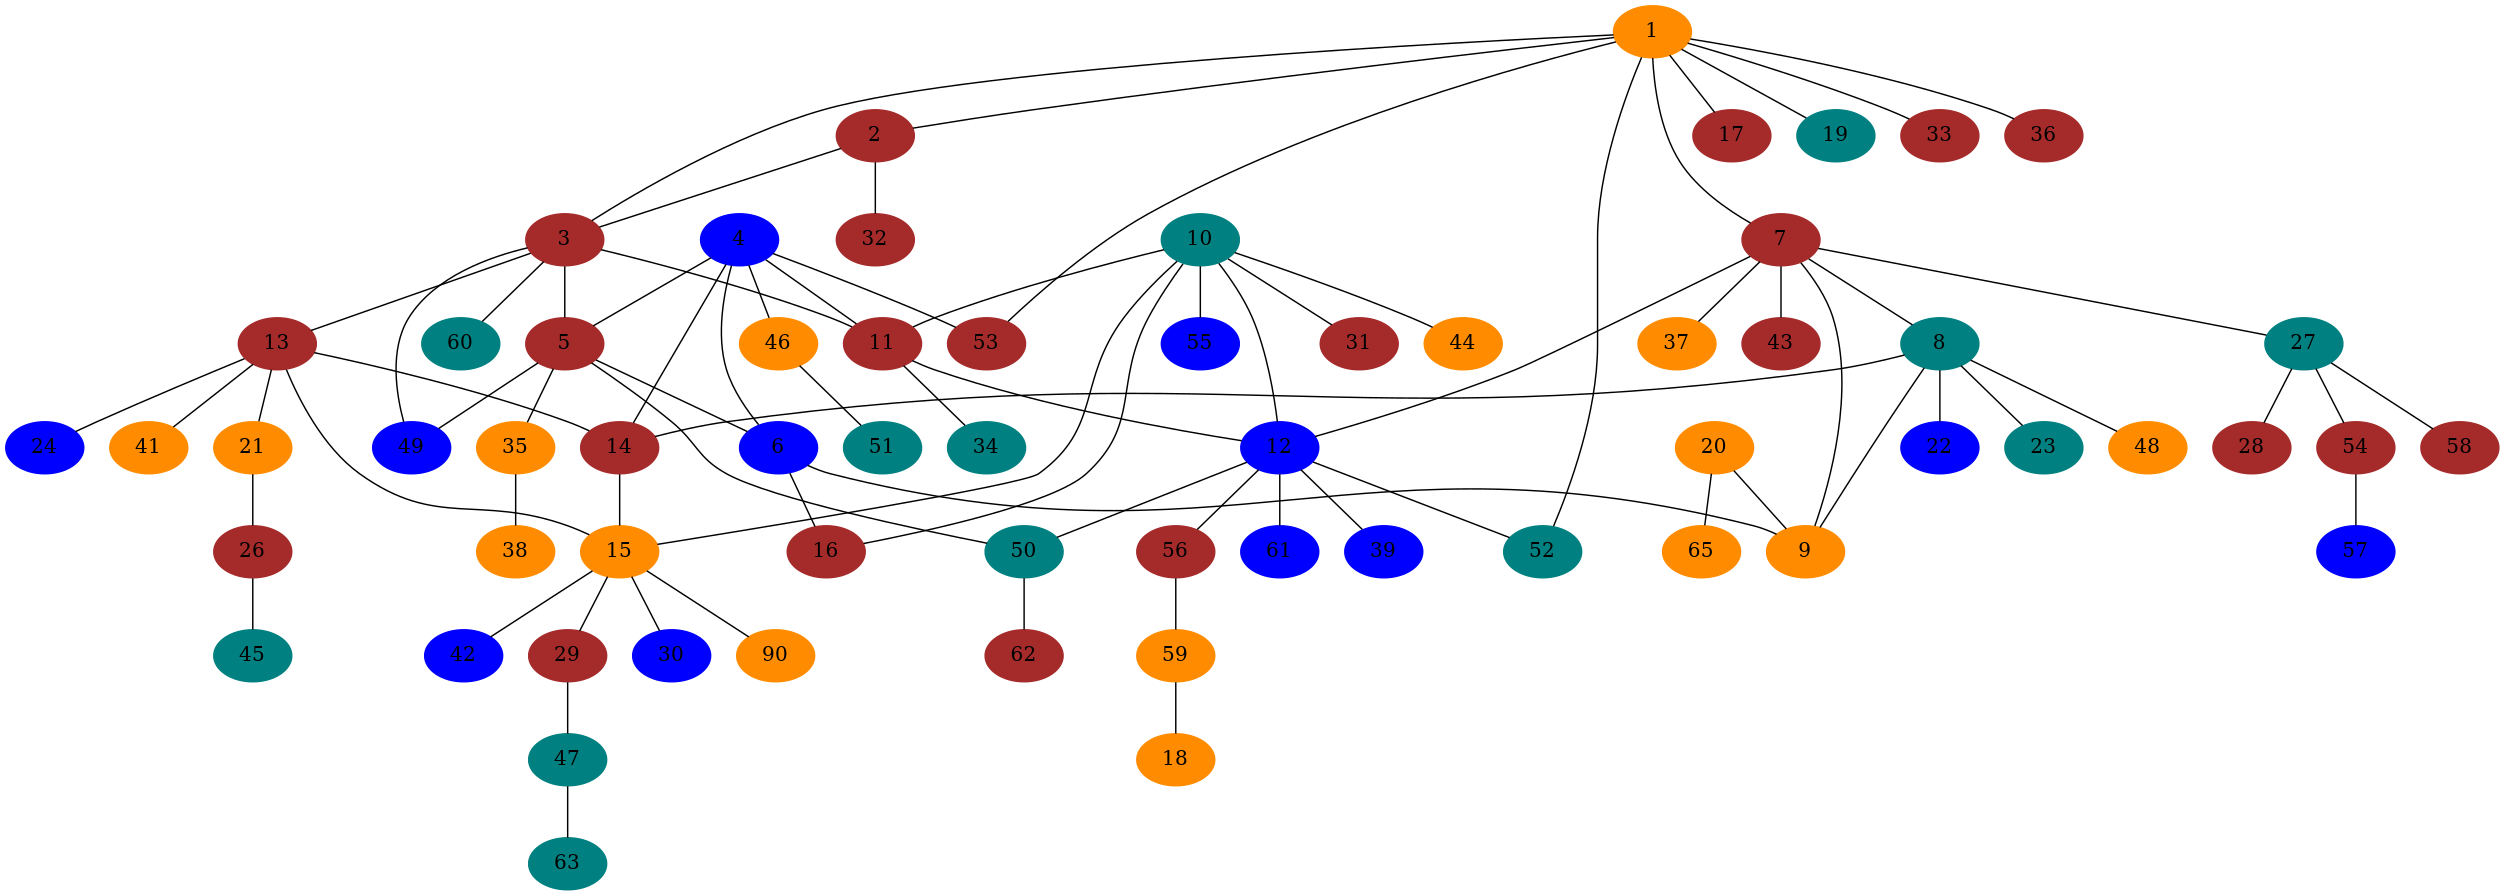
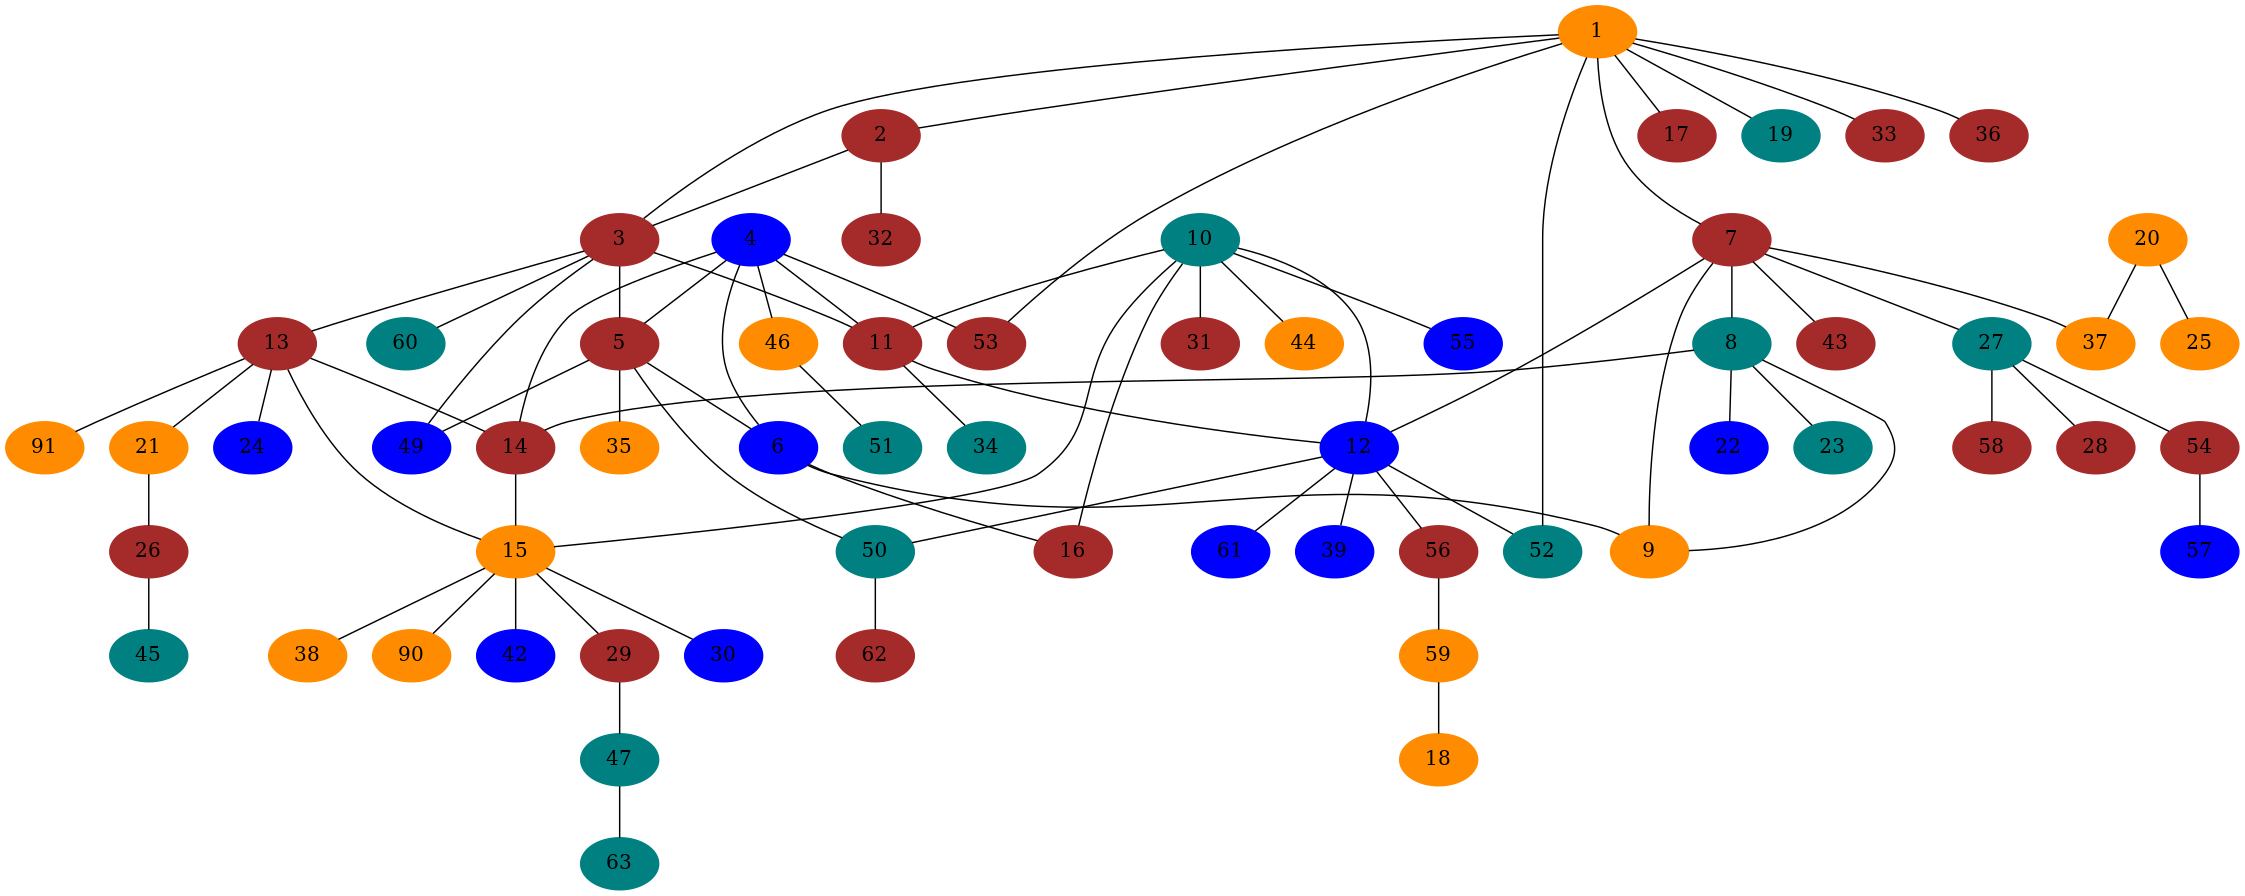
(149, 448) -> (45, 448)
(2148, 448) -> none
(516, 500) -> (412, 604)
(1760, 500) -> (2122, 292)
(1702, 552) -> (2200, 344)
